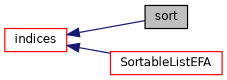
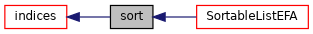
(95, 50) -> (181, 17)
